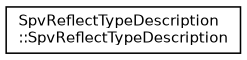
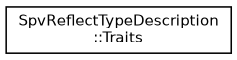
(123, 30) -> (119, 30)
